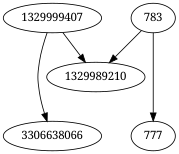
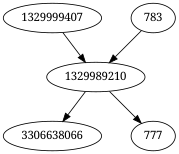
(38, 73) -> (77, 103)
(153, 73) -> (122, 104)
